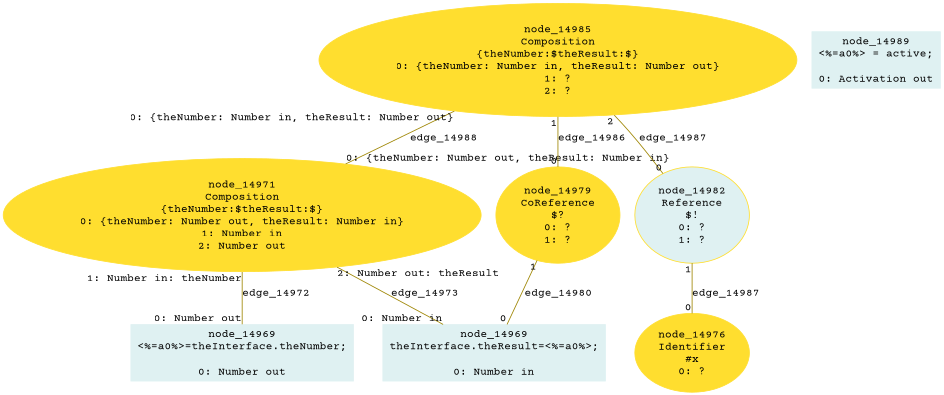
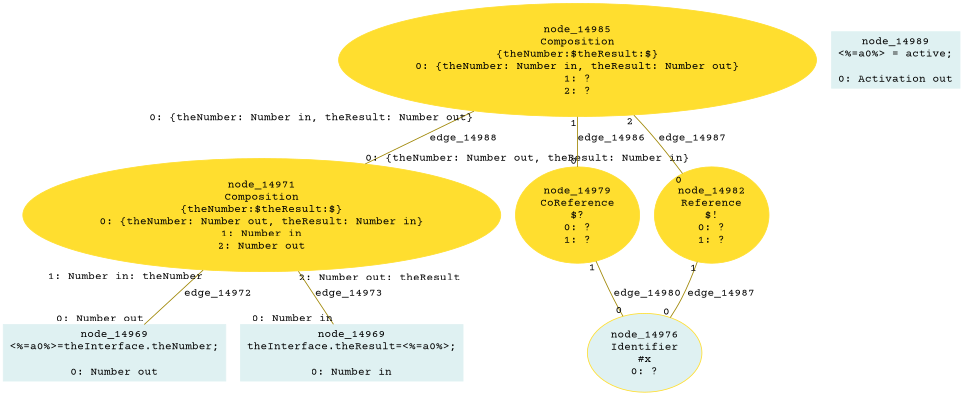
(692, 215) -> (712, 215)
(522, 292) -> (609, 289)
(692, 353) -> (645, 353)
